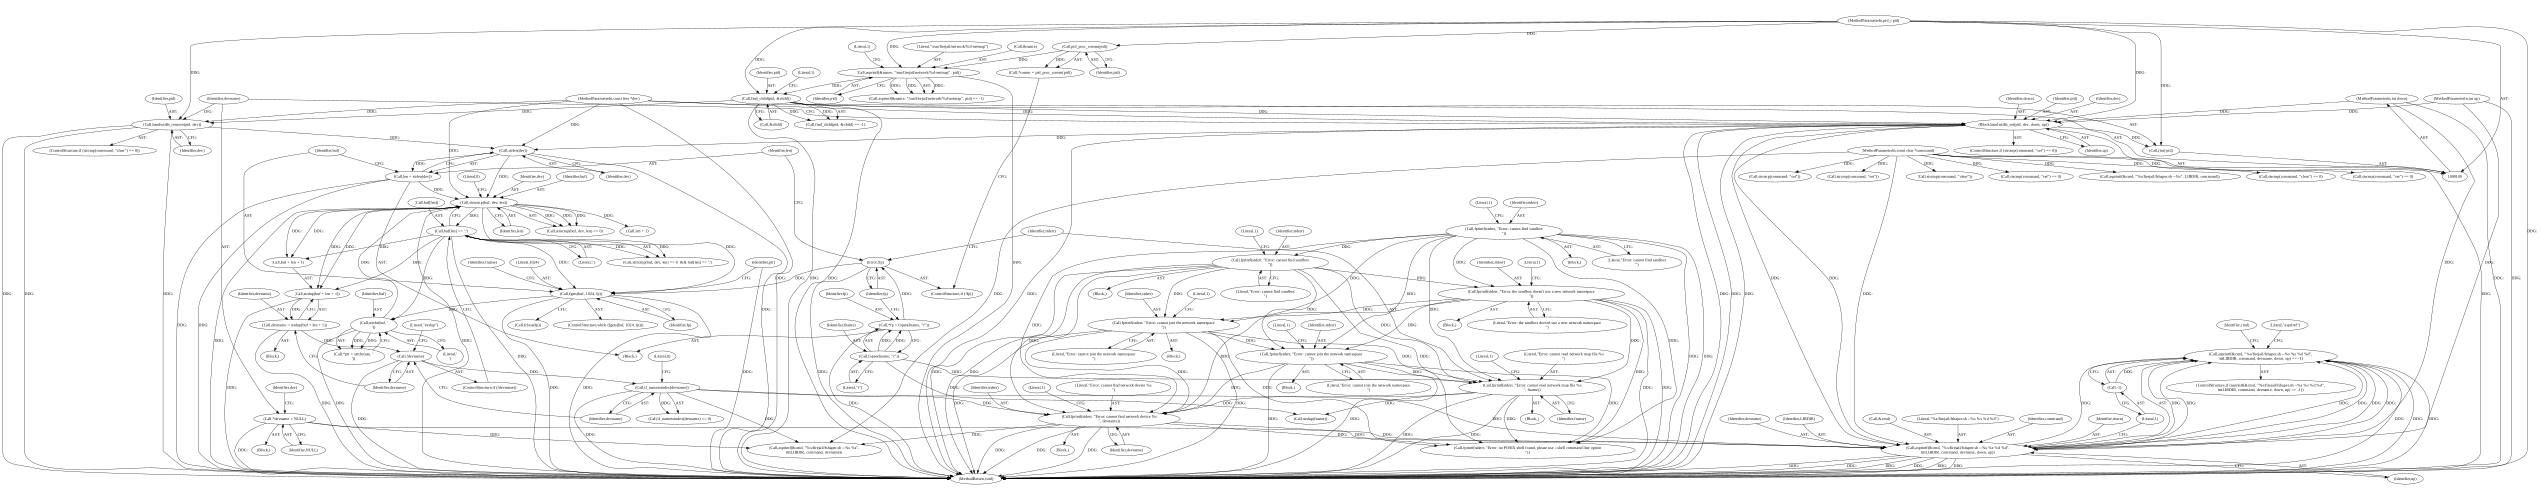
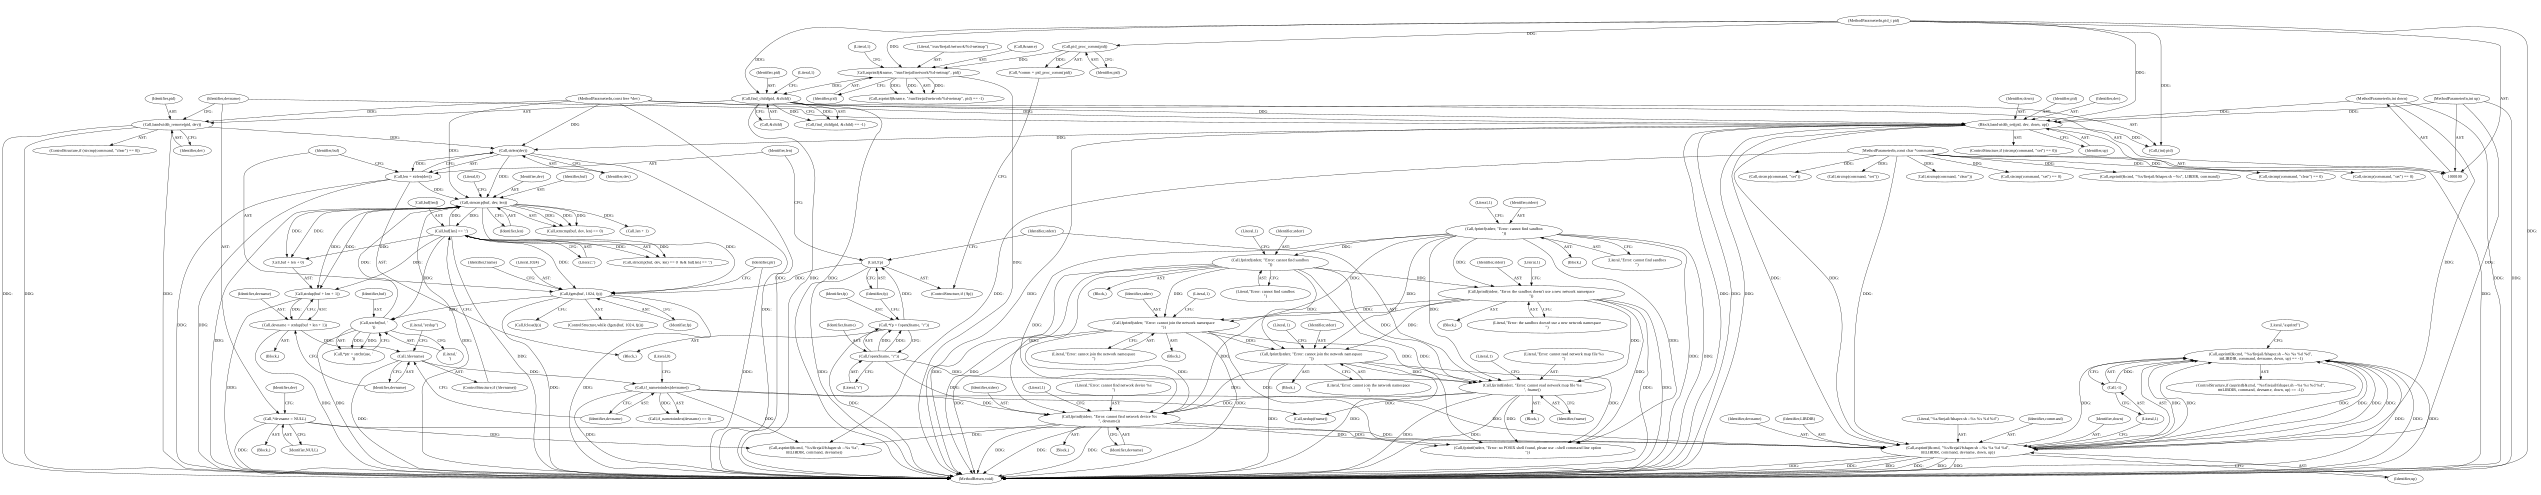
(977, 26) -> none
(528, 112) -> (528, 112)
(2311, 161) -> (2456, 136)
(457, 216) -> (457, 216)
(288, 263) -> (288, 263)
(876, 263) -> (876, 263)
(2237, 325) -> none
(1880, 419) -> none
